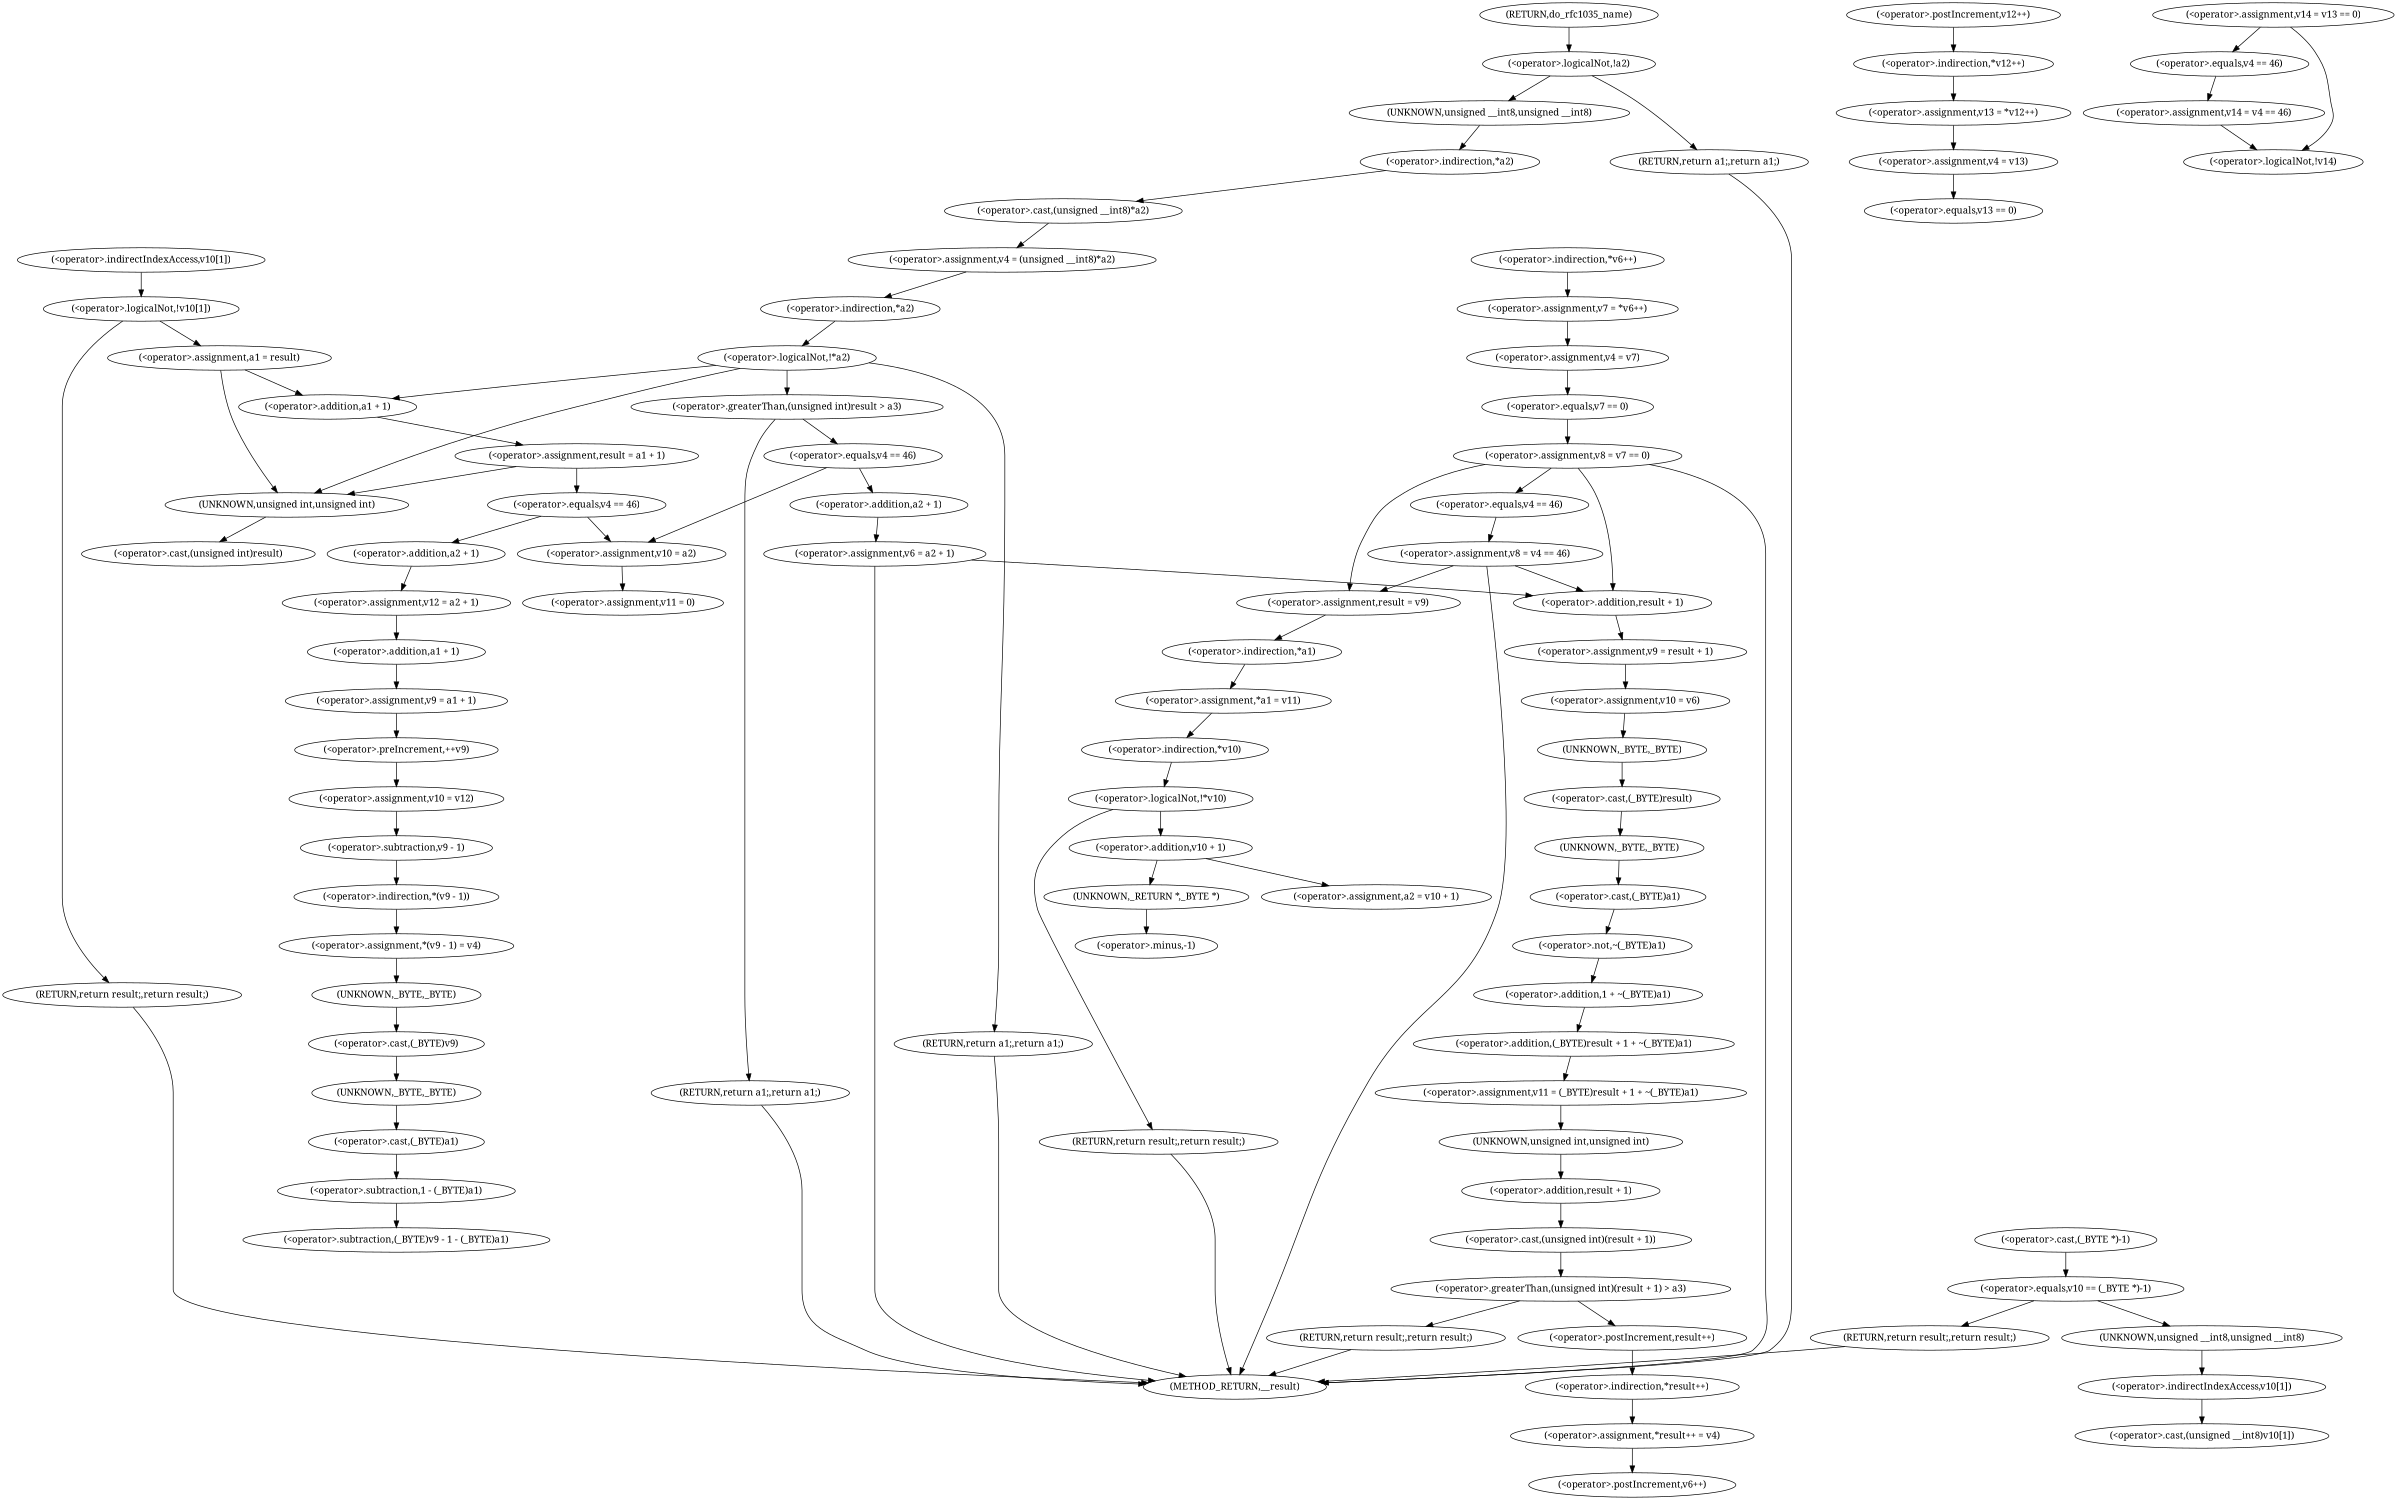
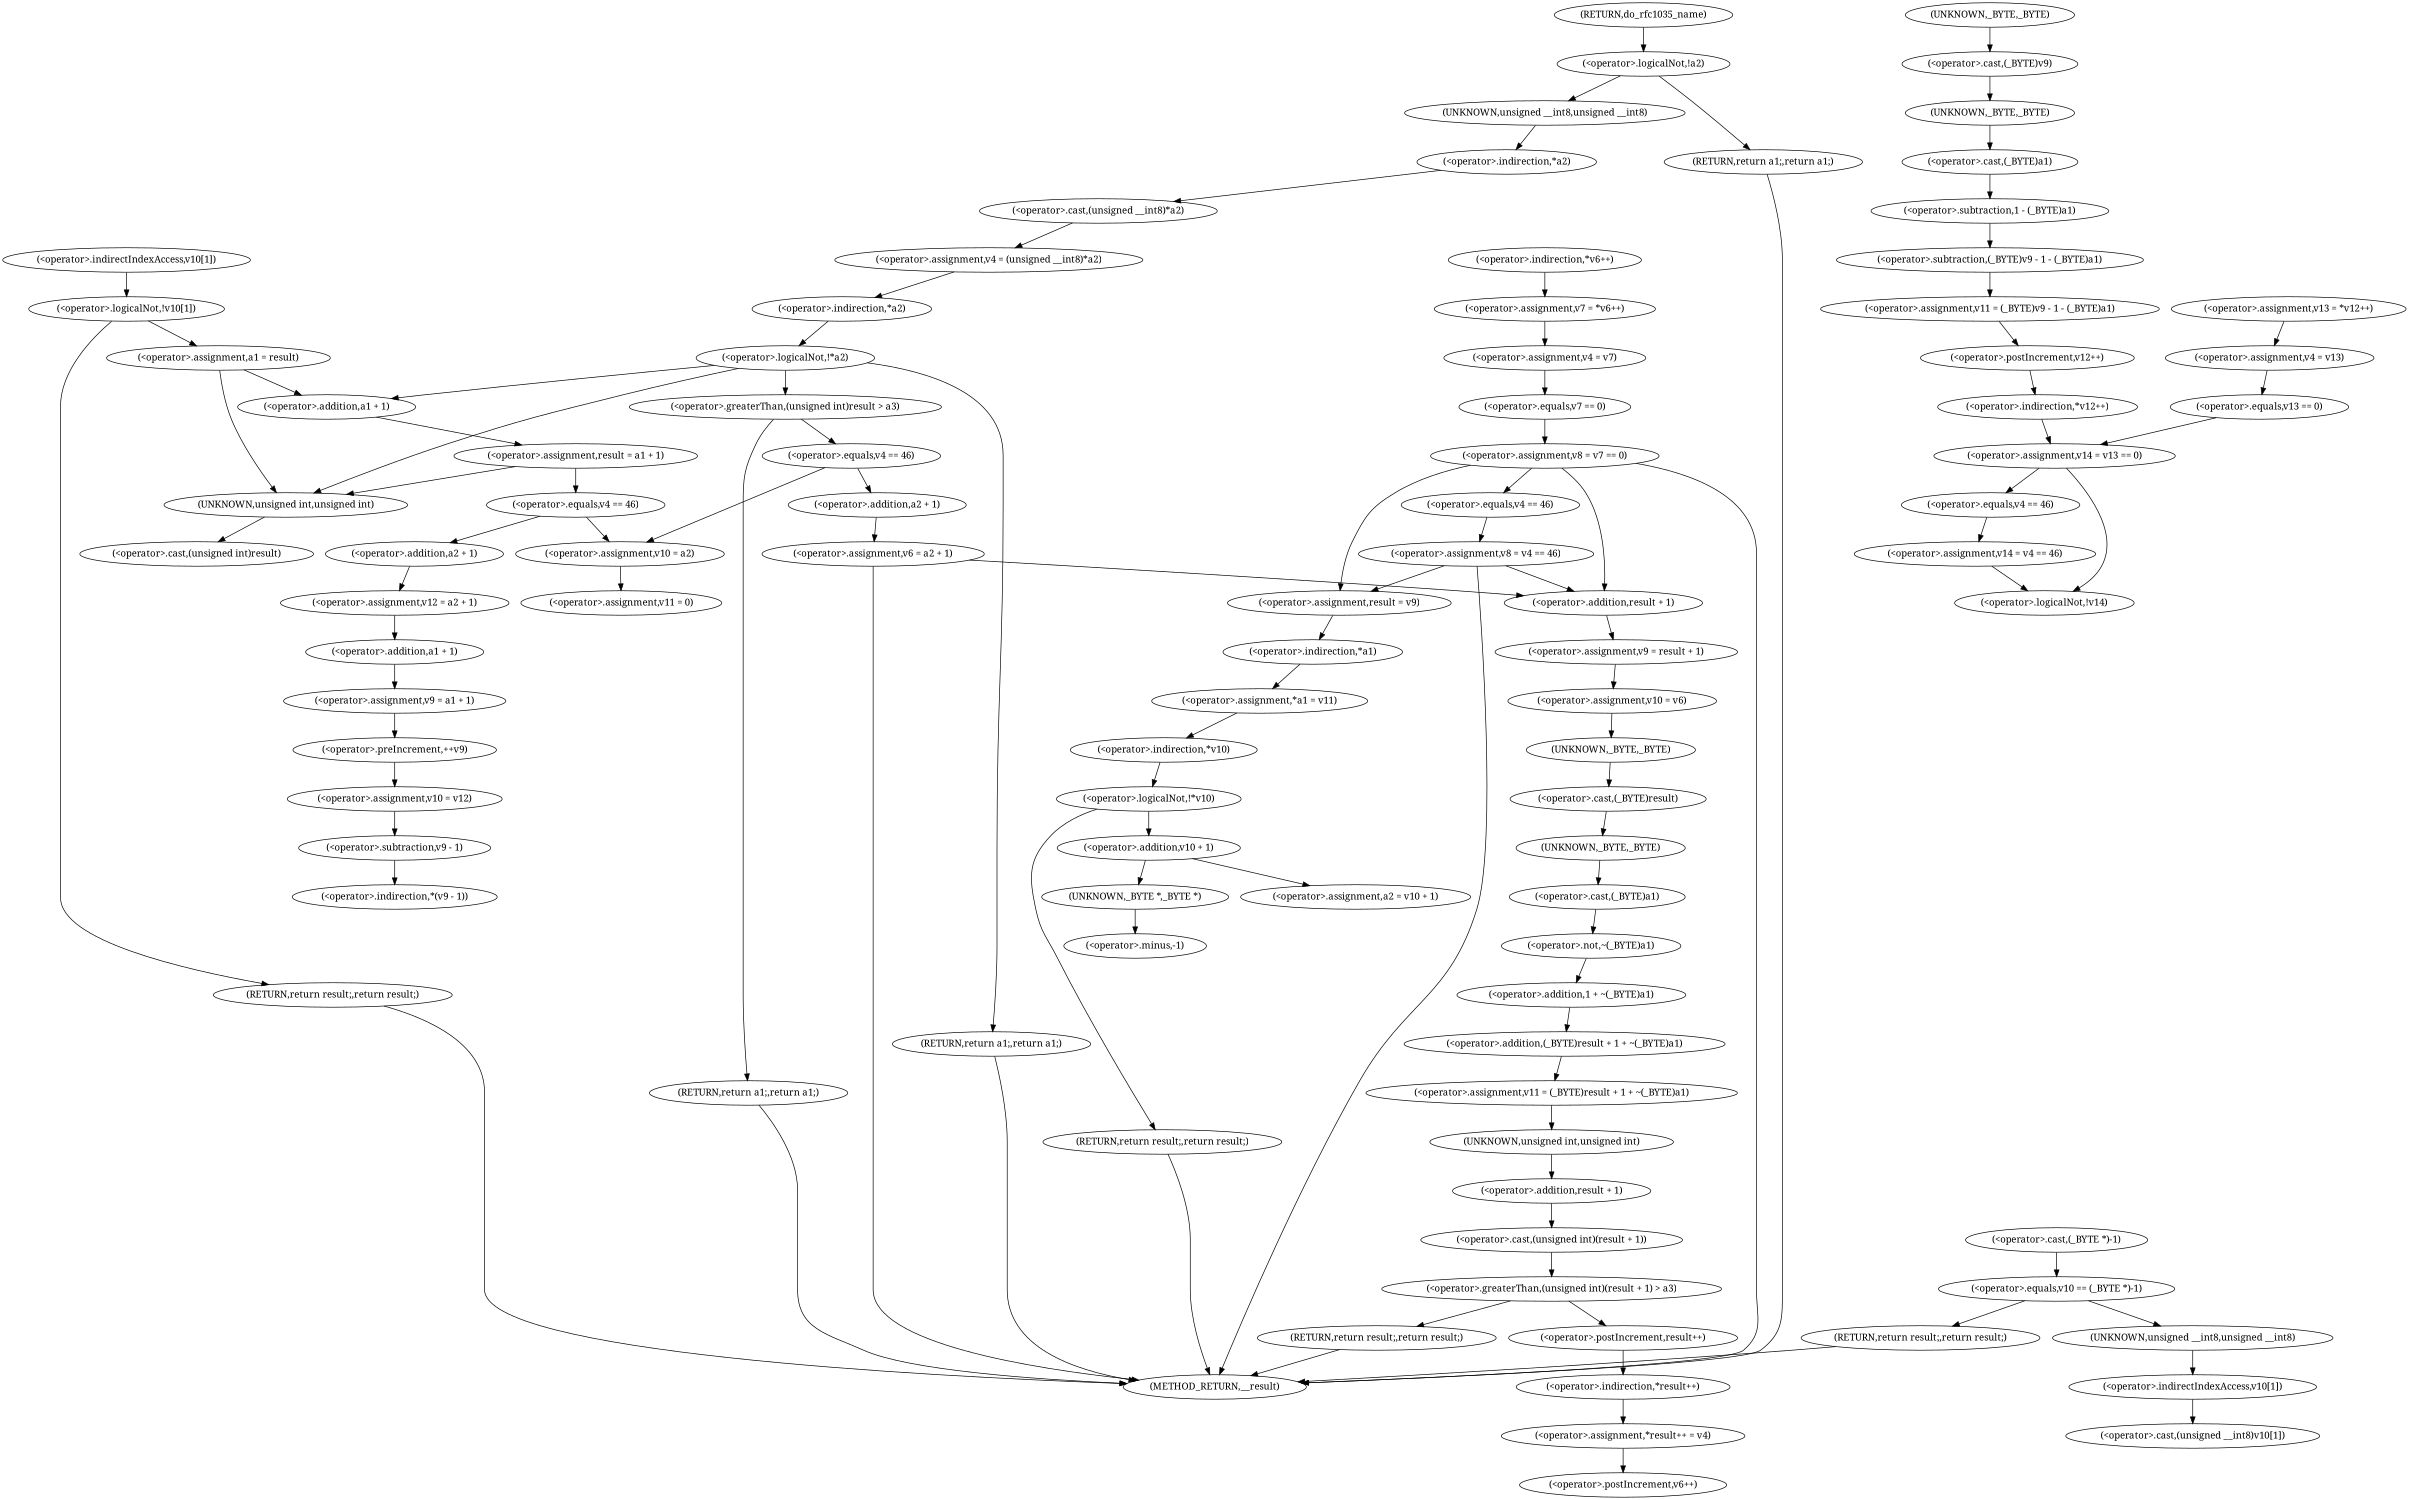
(1954, 85) -> (2045, 428)
none -> (1990, 309)
none -> (2162, 430)
(1146, 897) -> (1135, 897)
(396, 946) -> none
